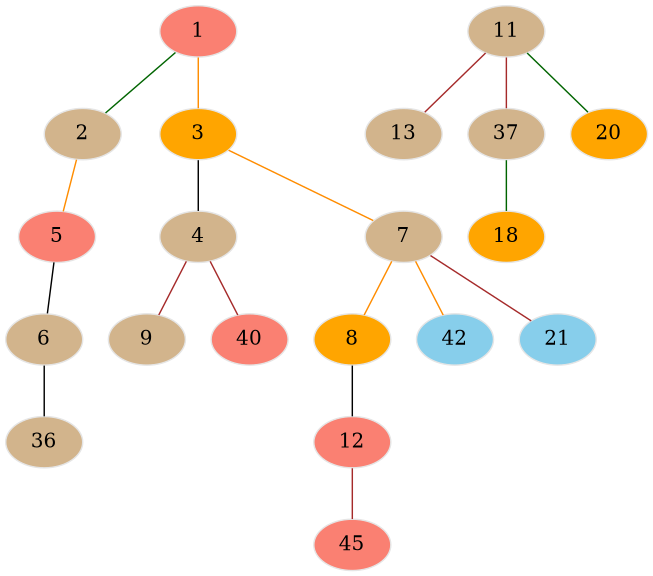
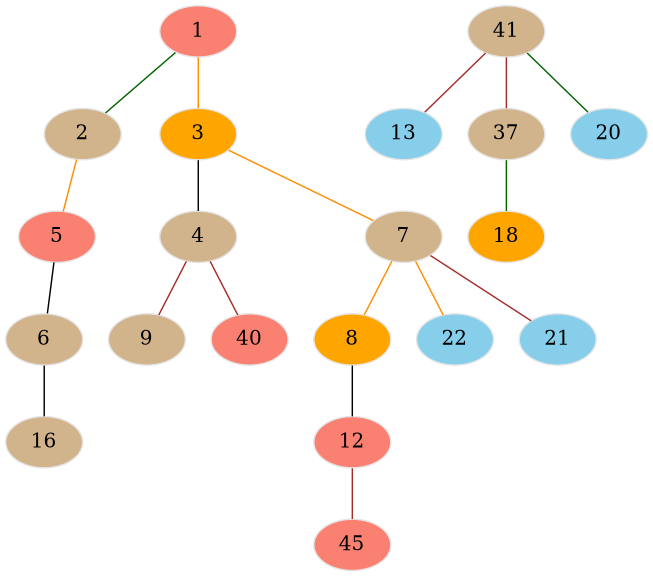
(506, 31) -> (506, 31)
(404, 134) -> (404, 134)
(609, 134) -> (609, 134)
(455, 339) -> (455, 339)
(44, 442) -> (44, 442)
